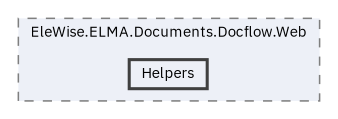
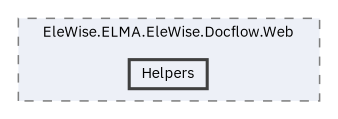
(169, 33) -> (169, 33)
